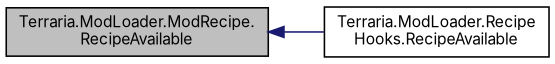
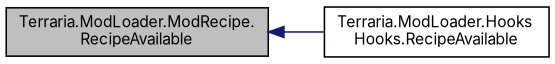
(437, 32) -> (437, 32)
